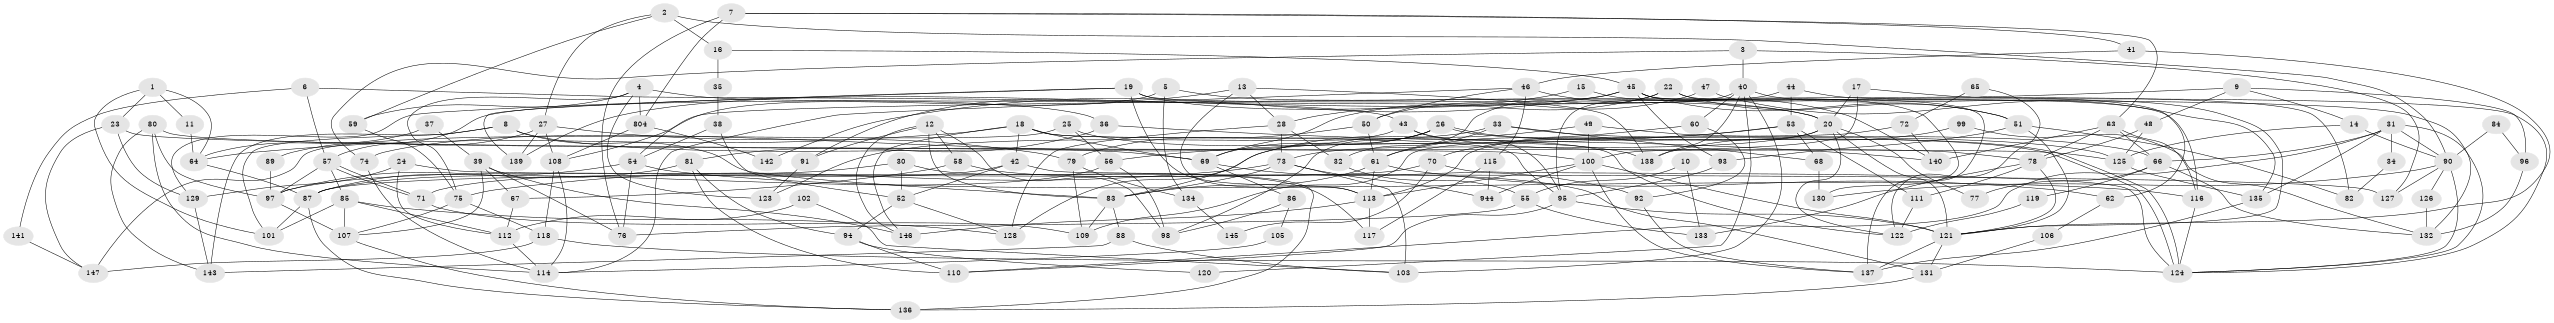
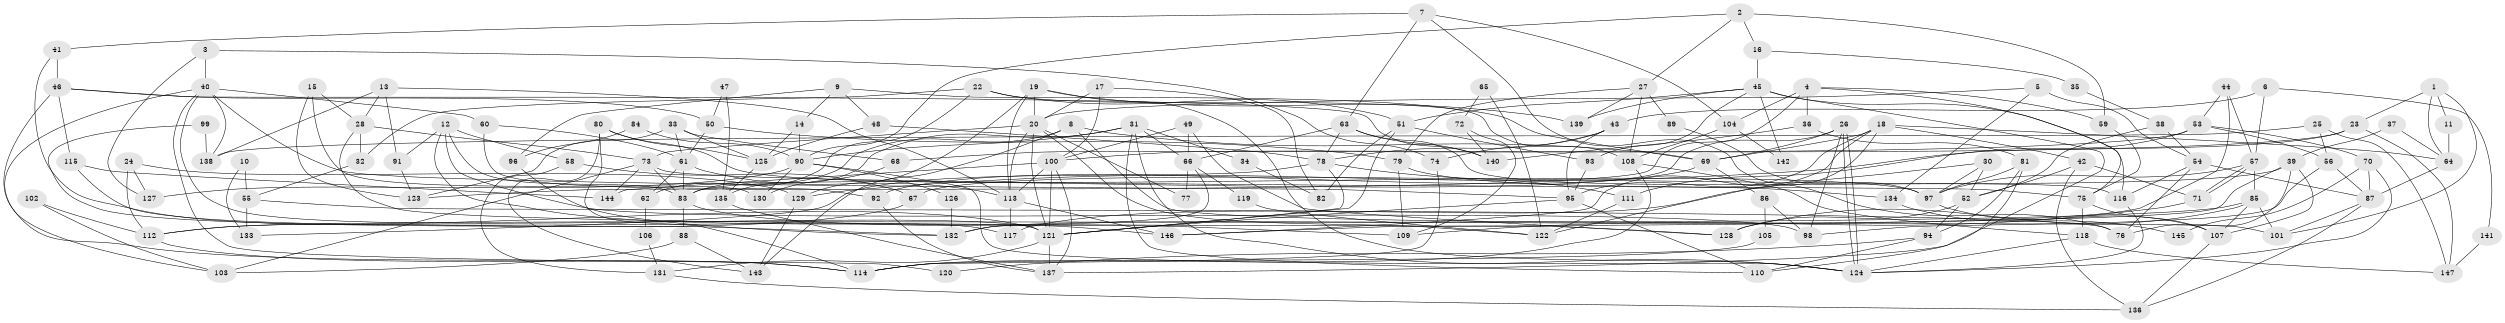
(640, 125) -> (1730, 125)
none -> (318, 179)
(1487, 199) -> (607, 199)
